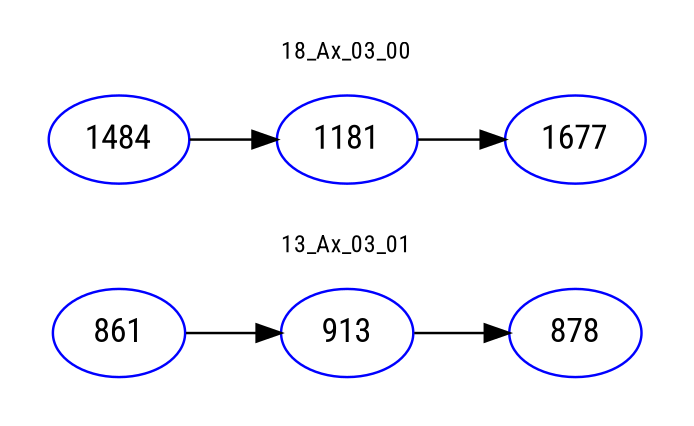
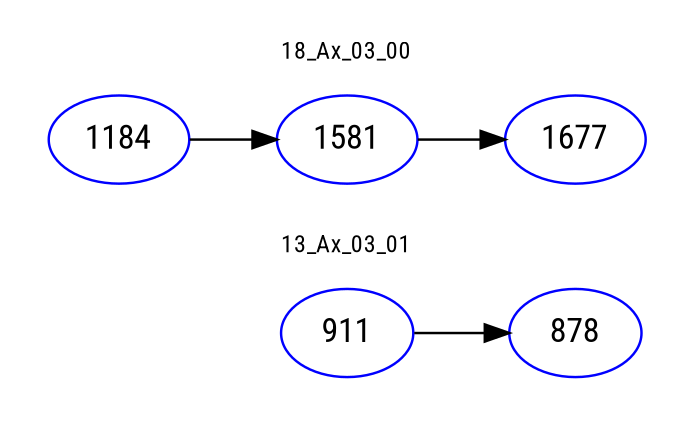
(119, 140) -> (119, 140)
(347, 140) -> (347, 140)
(119, 333) -> none
(347, 333) -> (347, 333)
